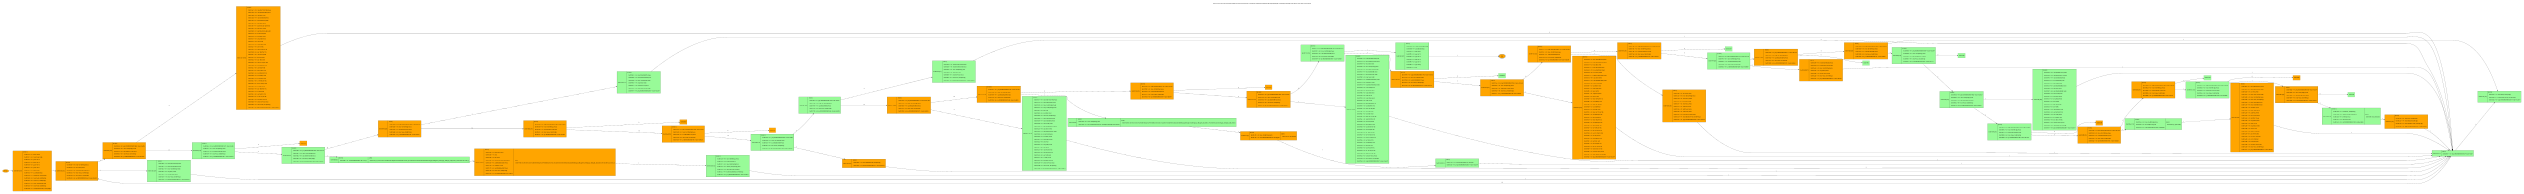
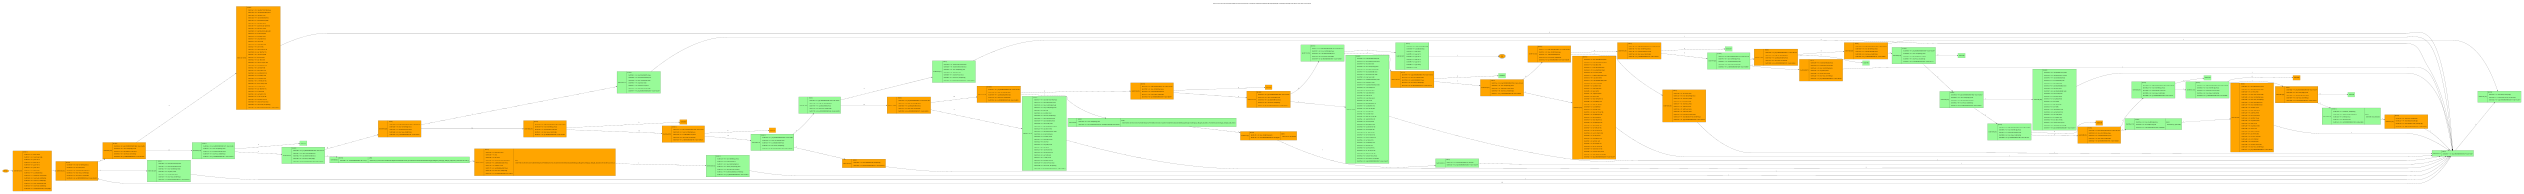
(2153, 90) -> (2153, 90)
(303, 143) -> (303, 143)
